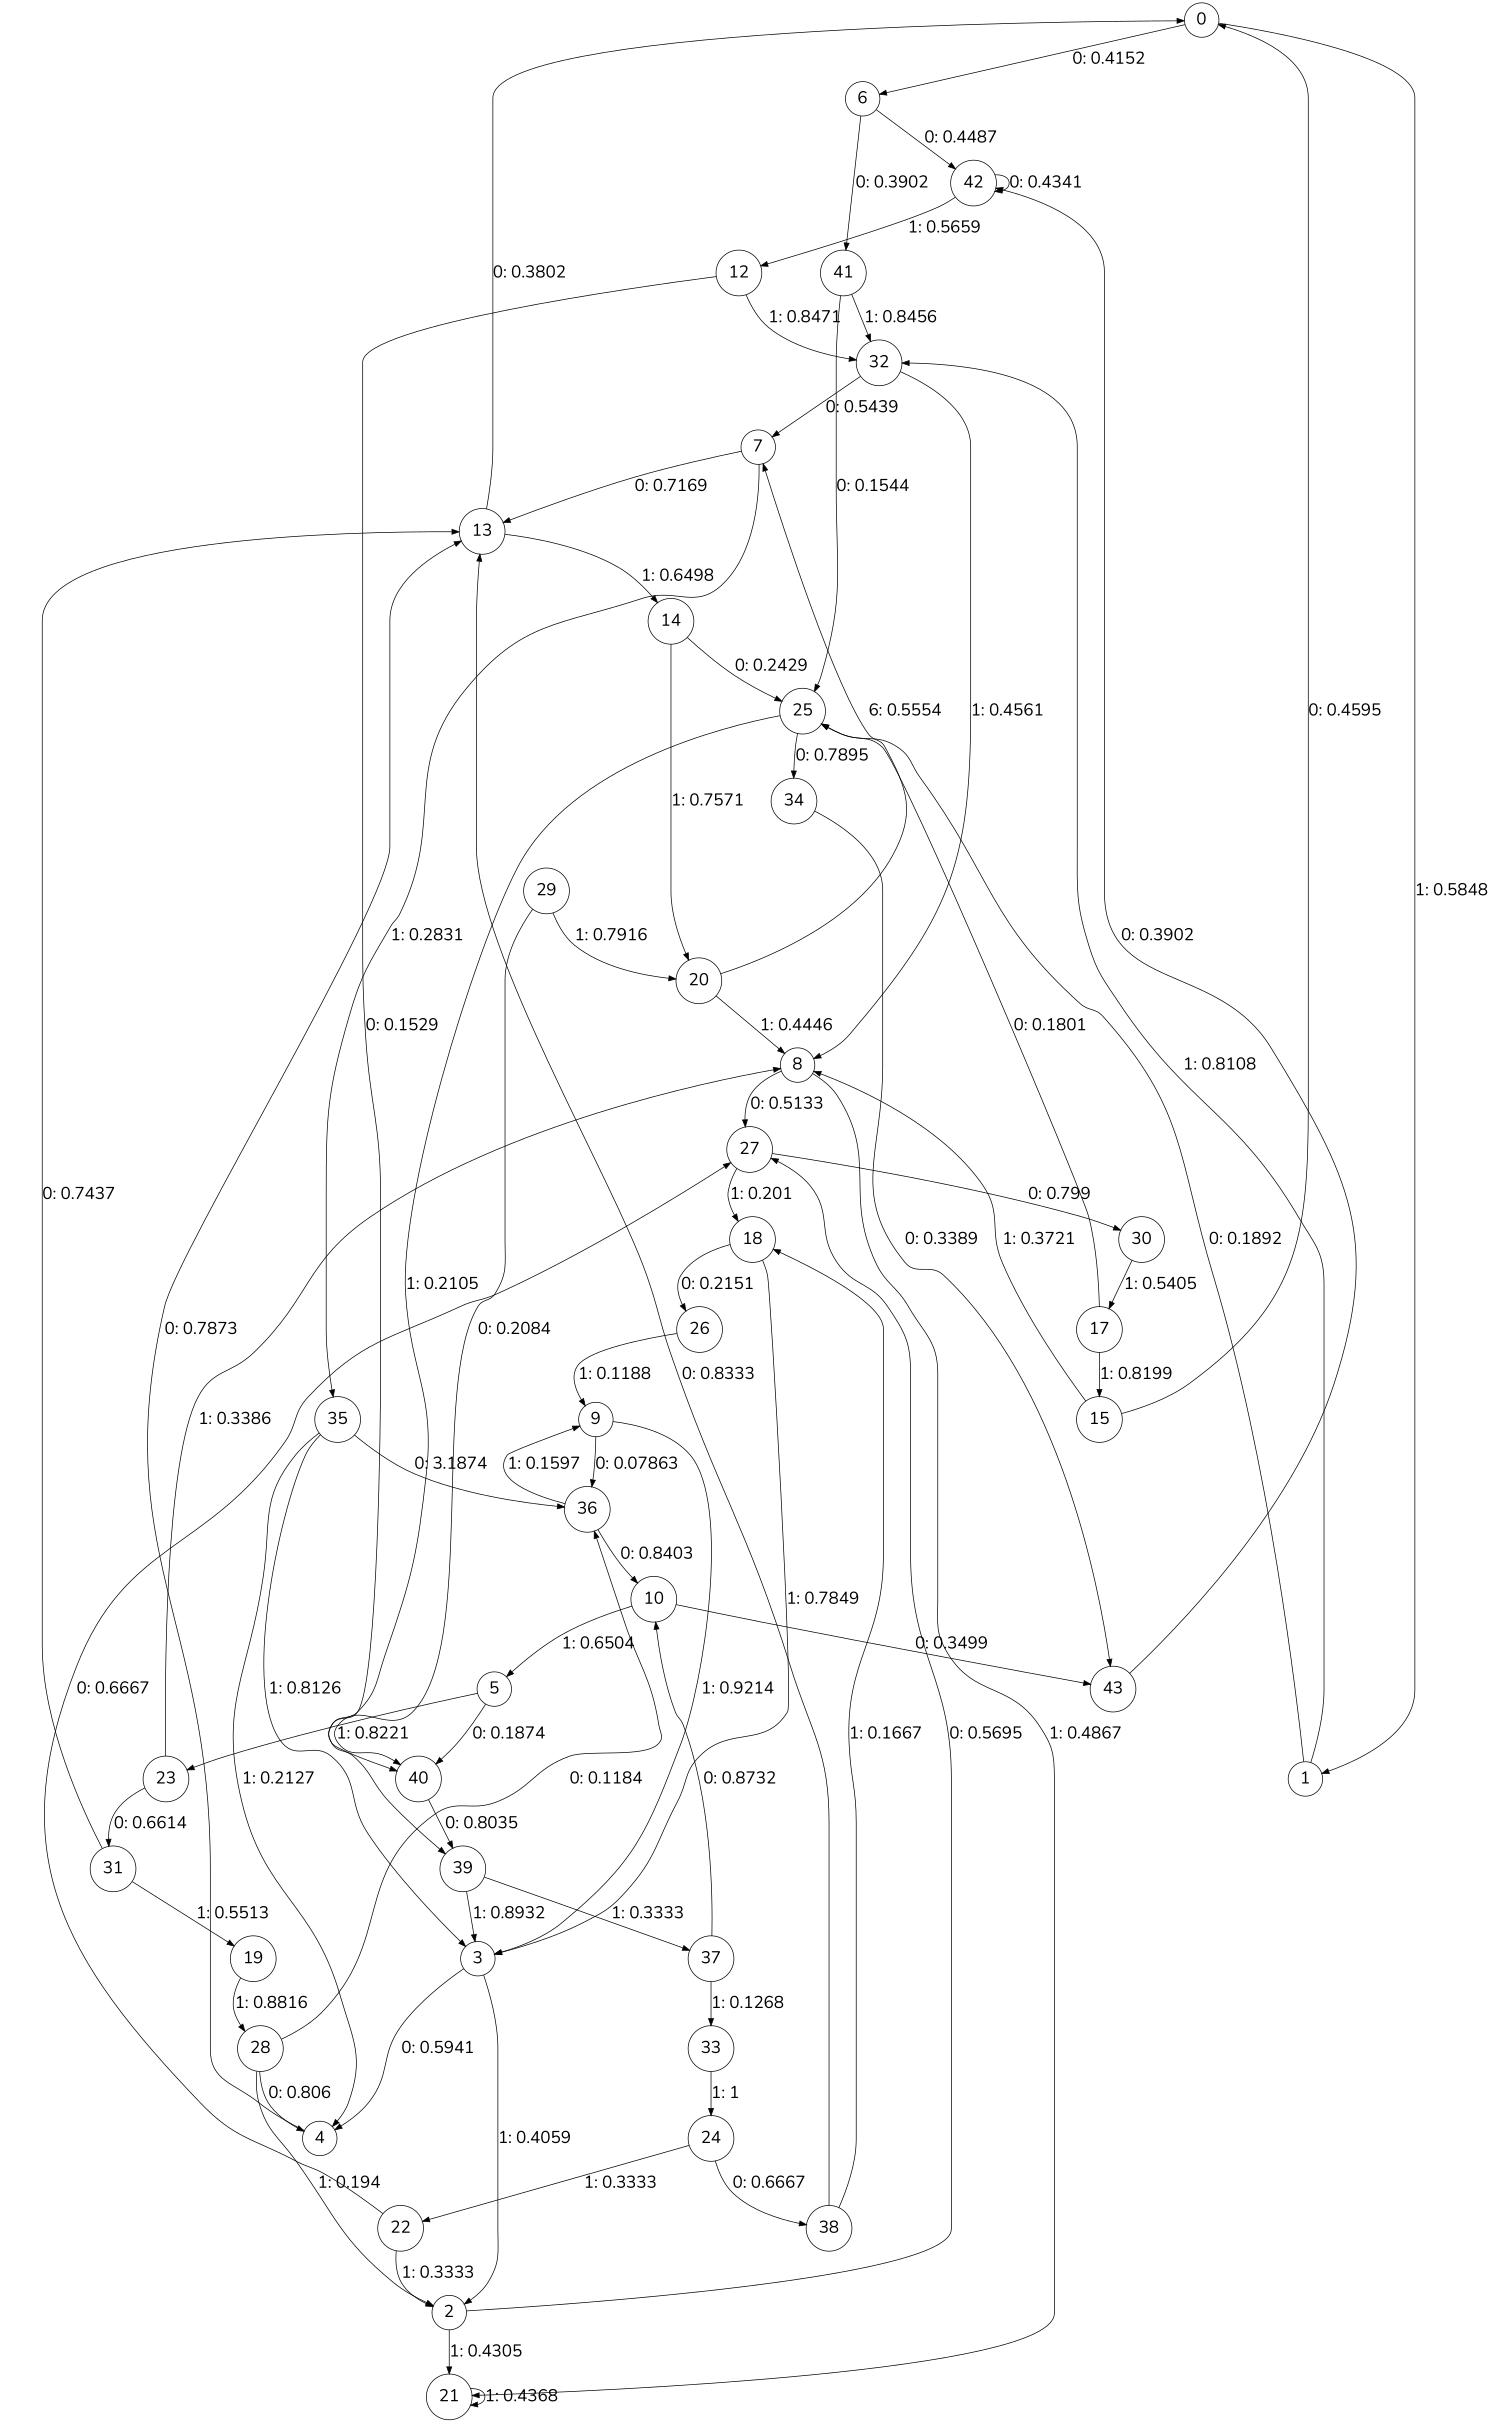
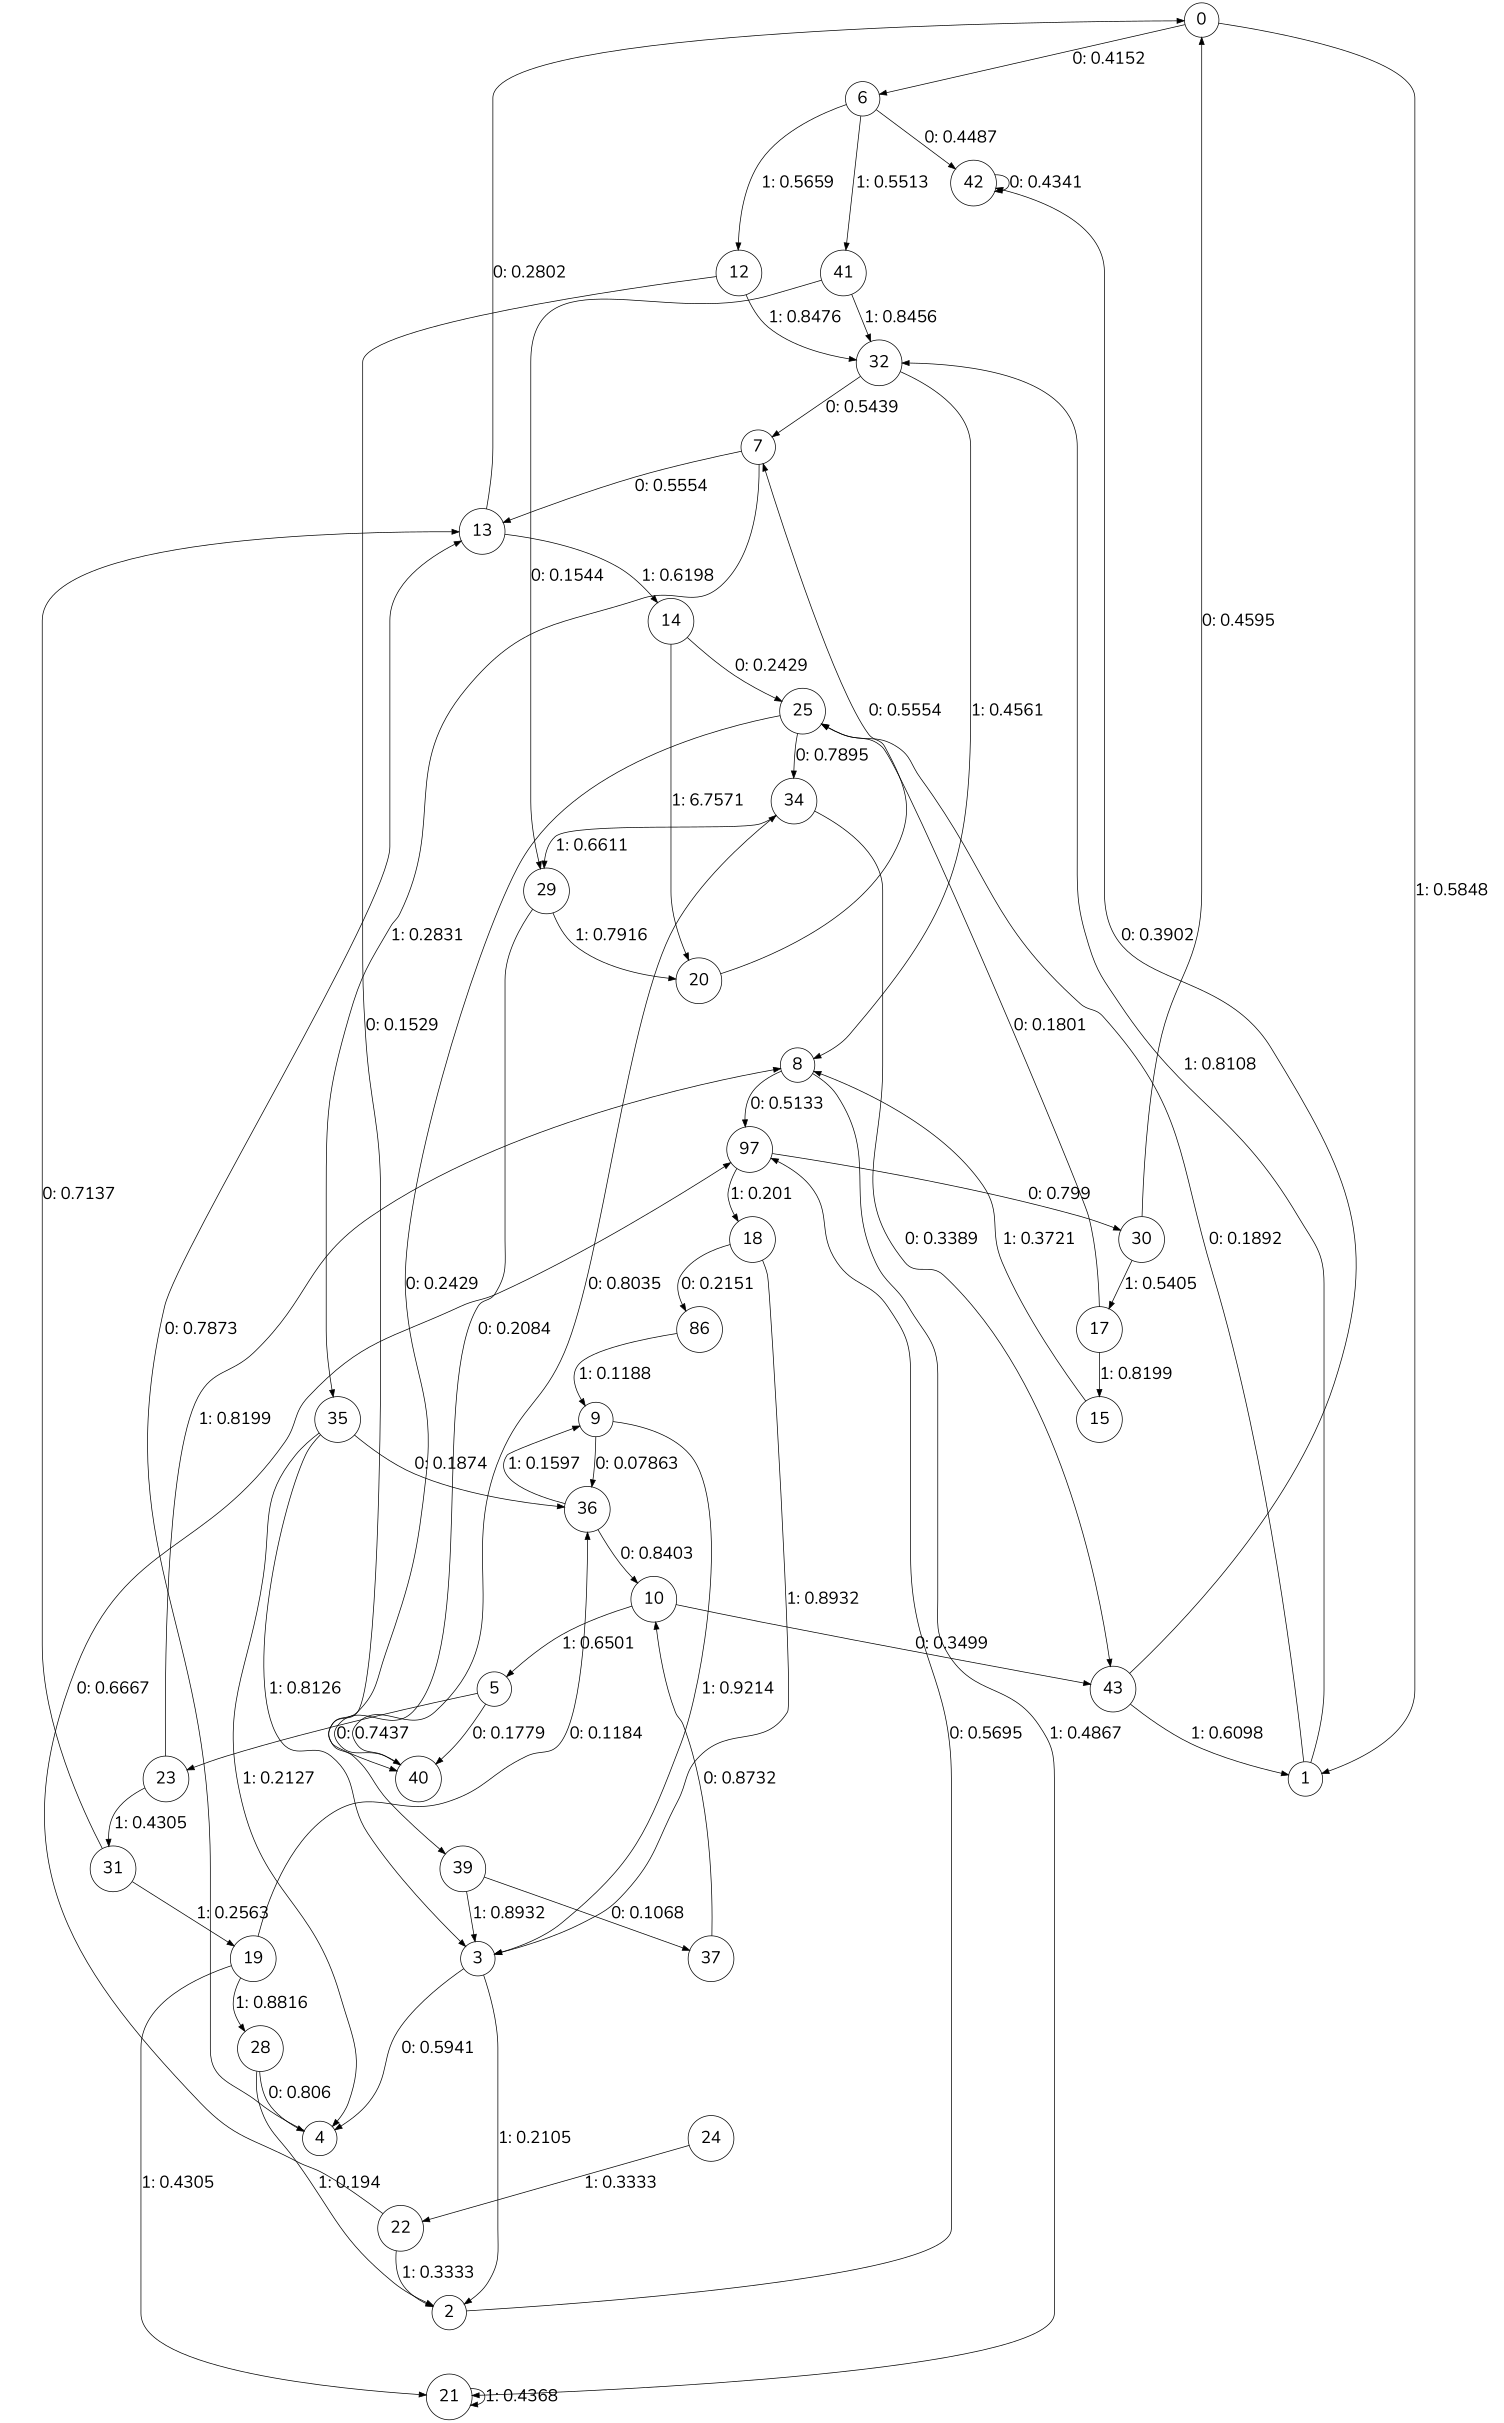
(899, 183) -> (899, 183)
(863, 234) -> (766, 154)
(536, 273) -> (536, 273)
(812, 318) -> (812, 318)
(678, 486) -> (678, 486)
(836, 491) -> (531, 446)
(684, 576) -> (684, 576)
(912, 711) -> (912, 711)
(1308, 740) -> (1202, 635)
(714, 801) -> (714, 801)
none -> (653, 827)
(748, 1022) -> none
(750, 1149) -> (750, 1149)
(86, 1195) -> (86, 1195)
(449, 1284) -> (449, 1284)
(700, 1329) -> (700, 1329)
(241, 1419) -> (241, 1419)
(457, 1464) -> (457, 1464)
(829, 1599) -> (829, 1599)
(605, 1644) -> (605, 1644)
(379, 1734) -> (379, 1734)
(515, 1734) -> (515, 1734)
none -> (1201, 1748)
(518, 1790) -> (479, 1787)
(439, 1821) -> (570, 1335)
(157, 1824) -> (157, 1824)
(239, 1914) -> (239, 1914)
(654, 1914) -> (654, 1914)
(711, 2049) -> none
(541, 2138) -> (541, 2138)
(829, 2228) -> none
(449, 2348) -> (141, 2266)
